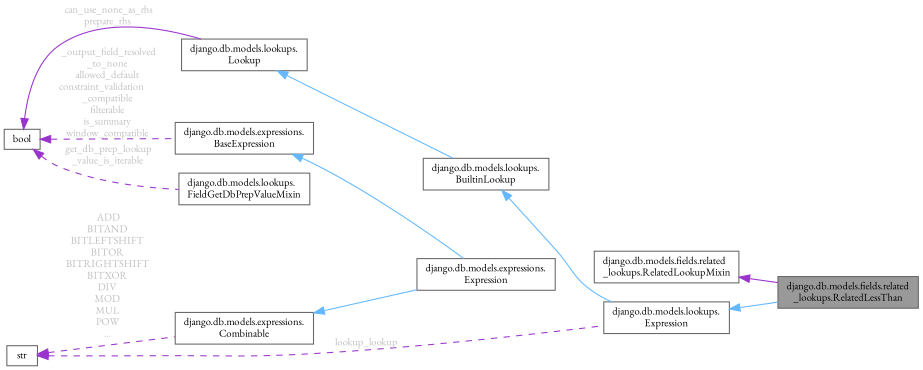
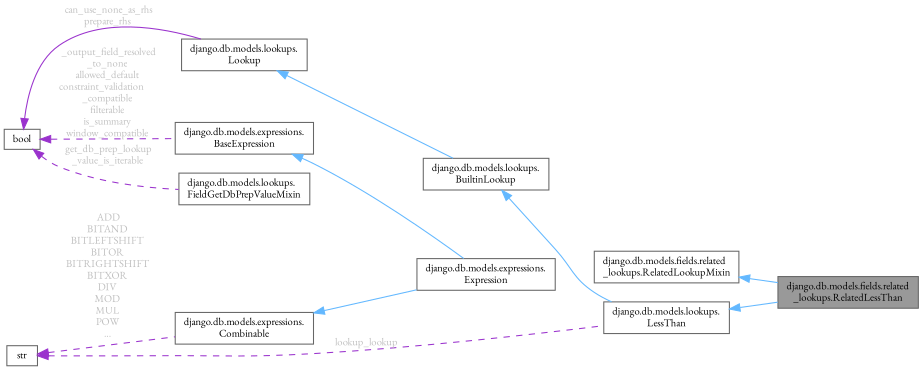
(764, 281) -> (764, 281)
(667, 318) -> (667, 318)
